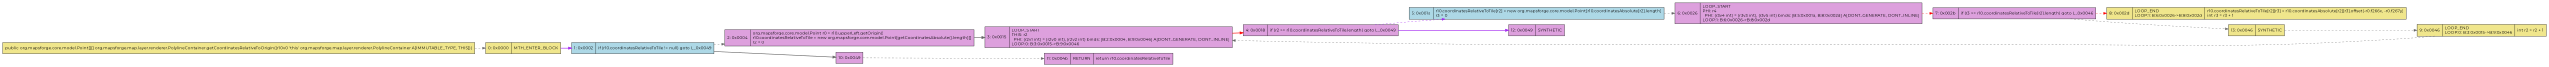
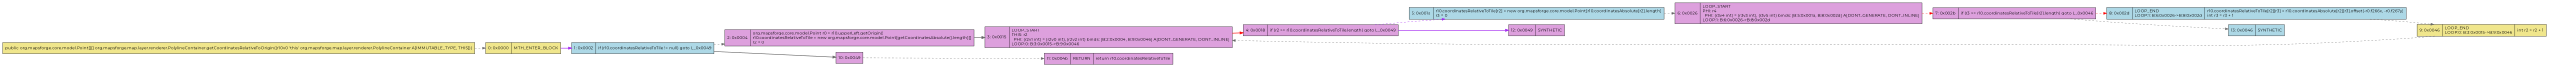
(2256, 13) -> (2256, 13)
(2256, 30) -> (2256, 30)
(2349, 30) -> (2400, 21)
